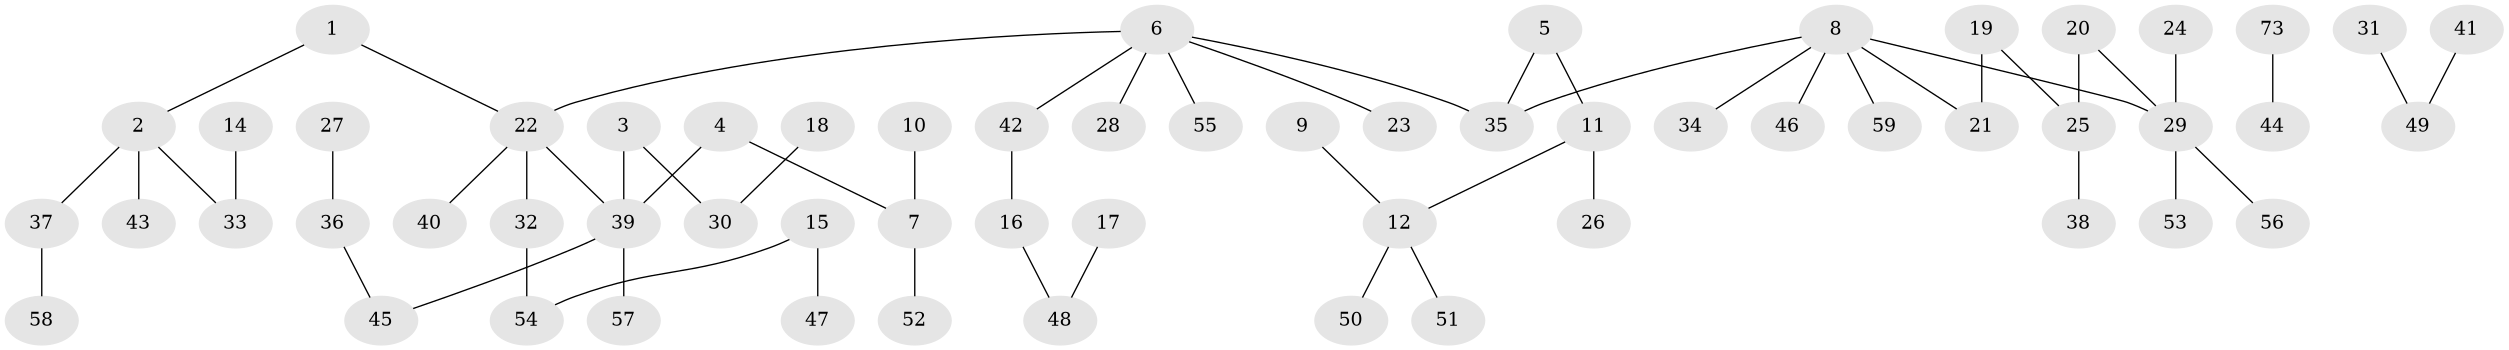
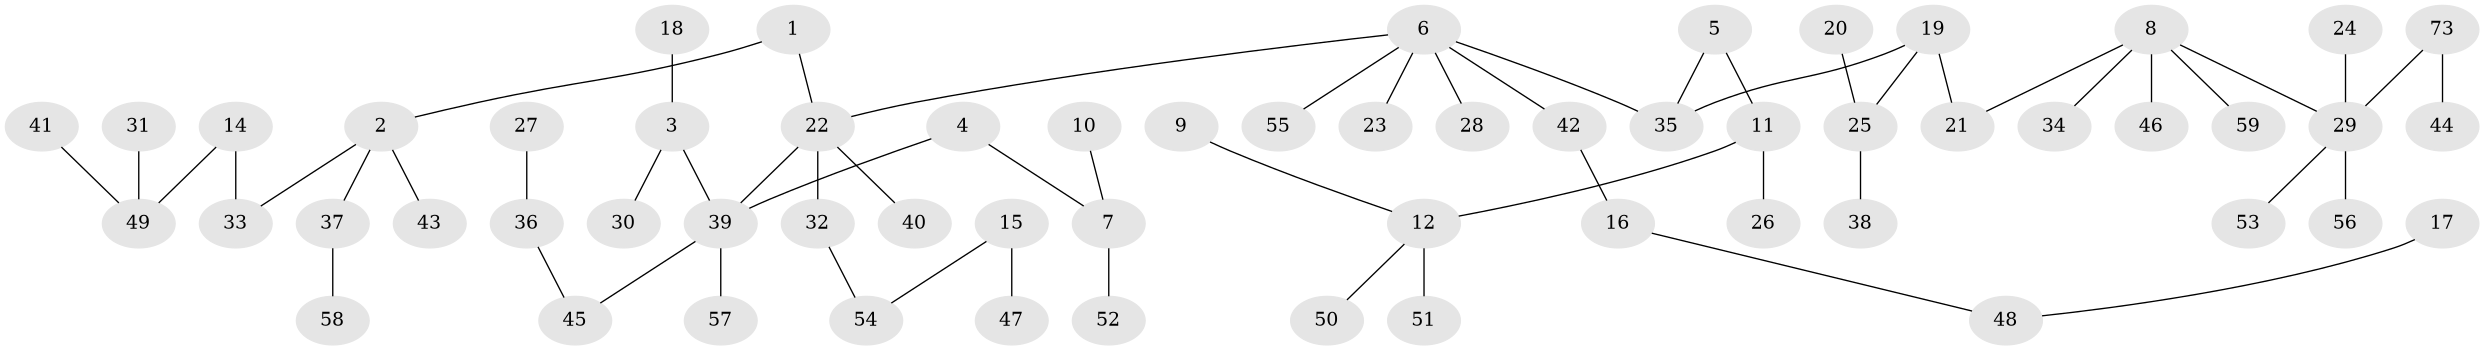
(1661, 68) -> (1800, 78)
(2127, 78) -> (2394, 78)
none -> (187, 175)
(769, 175) -> (672, 78)
